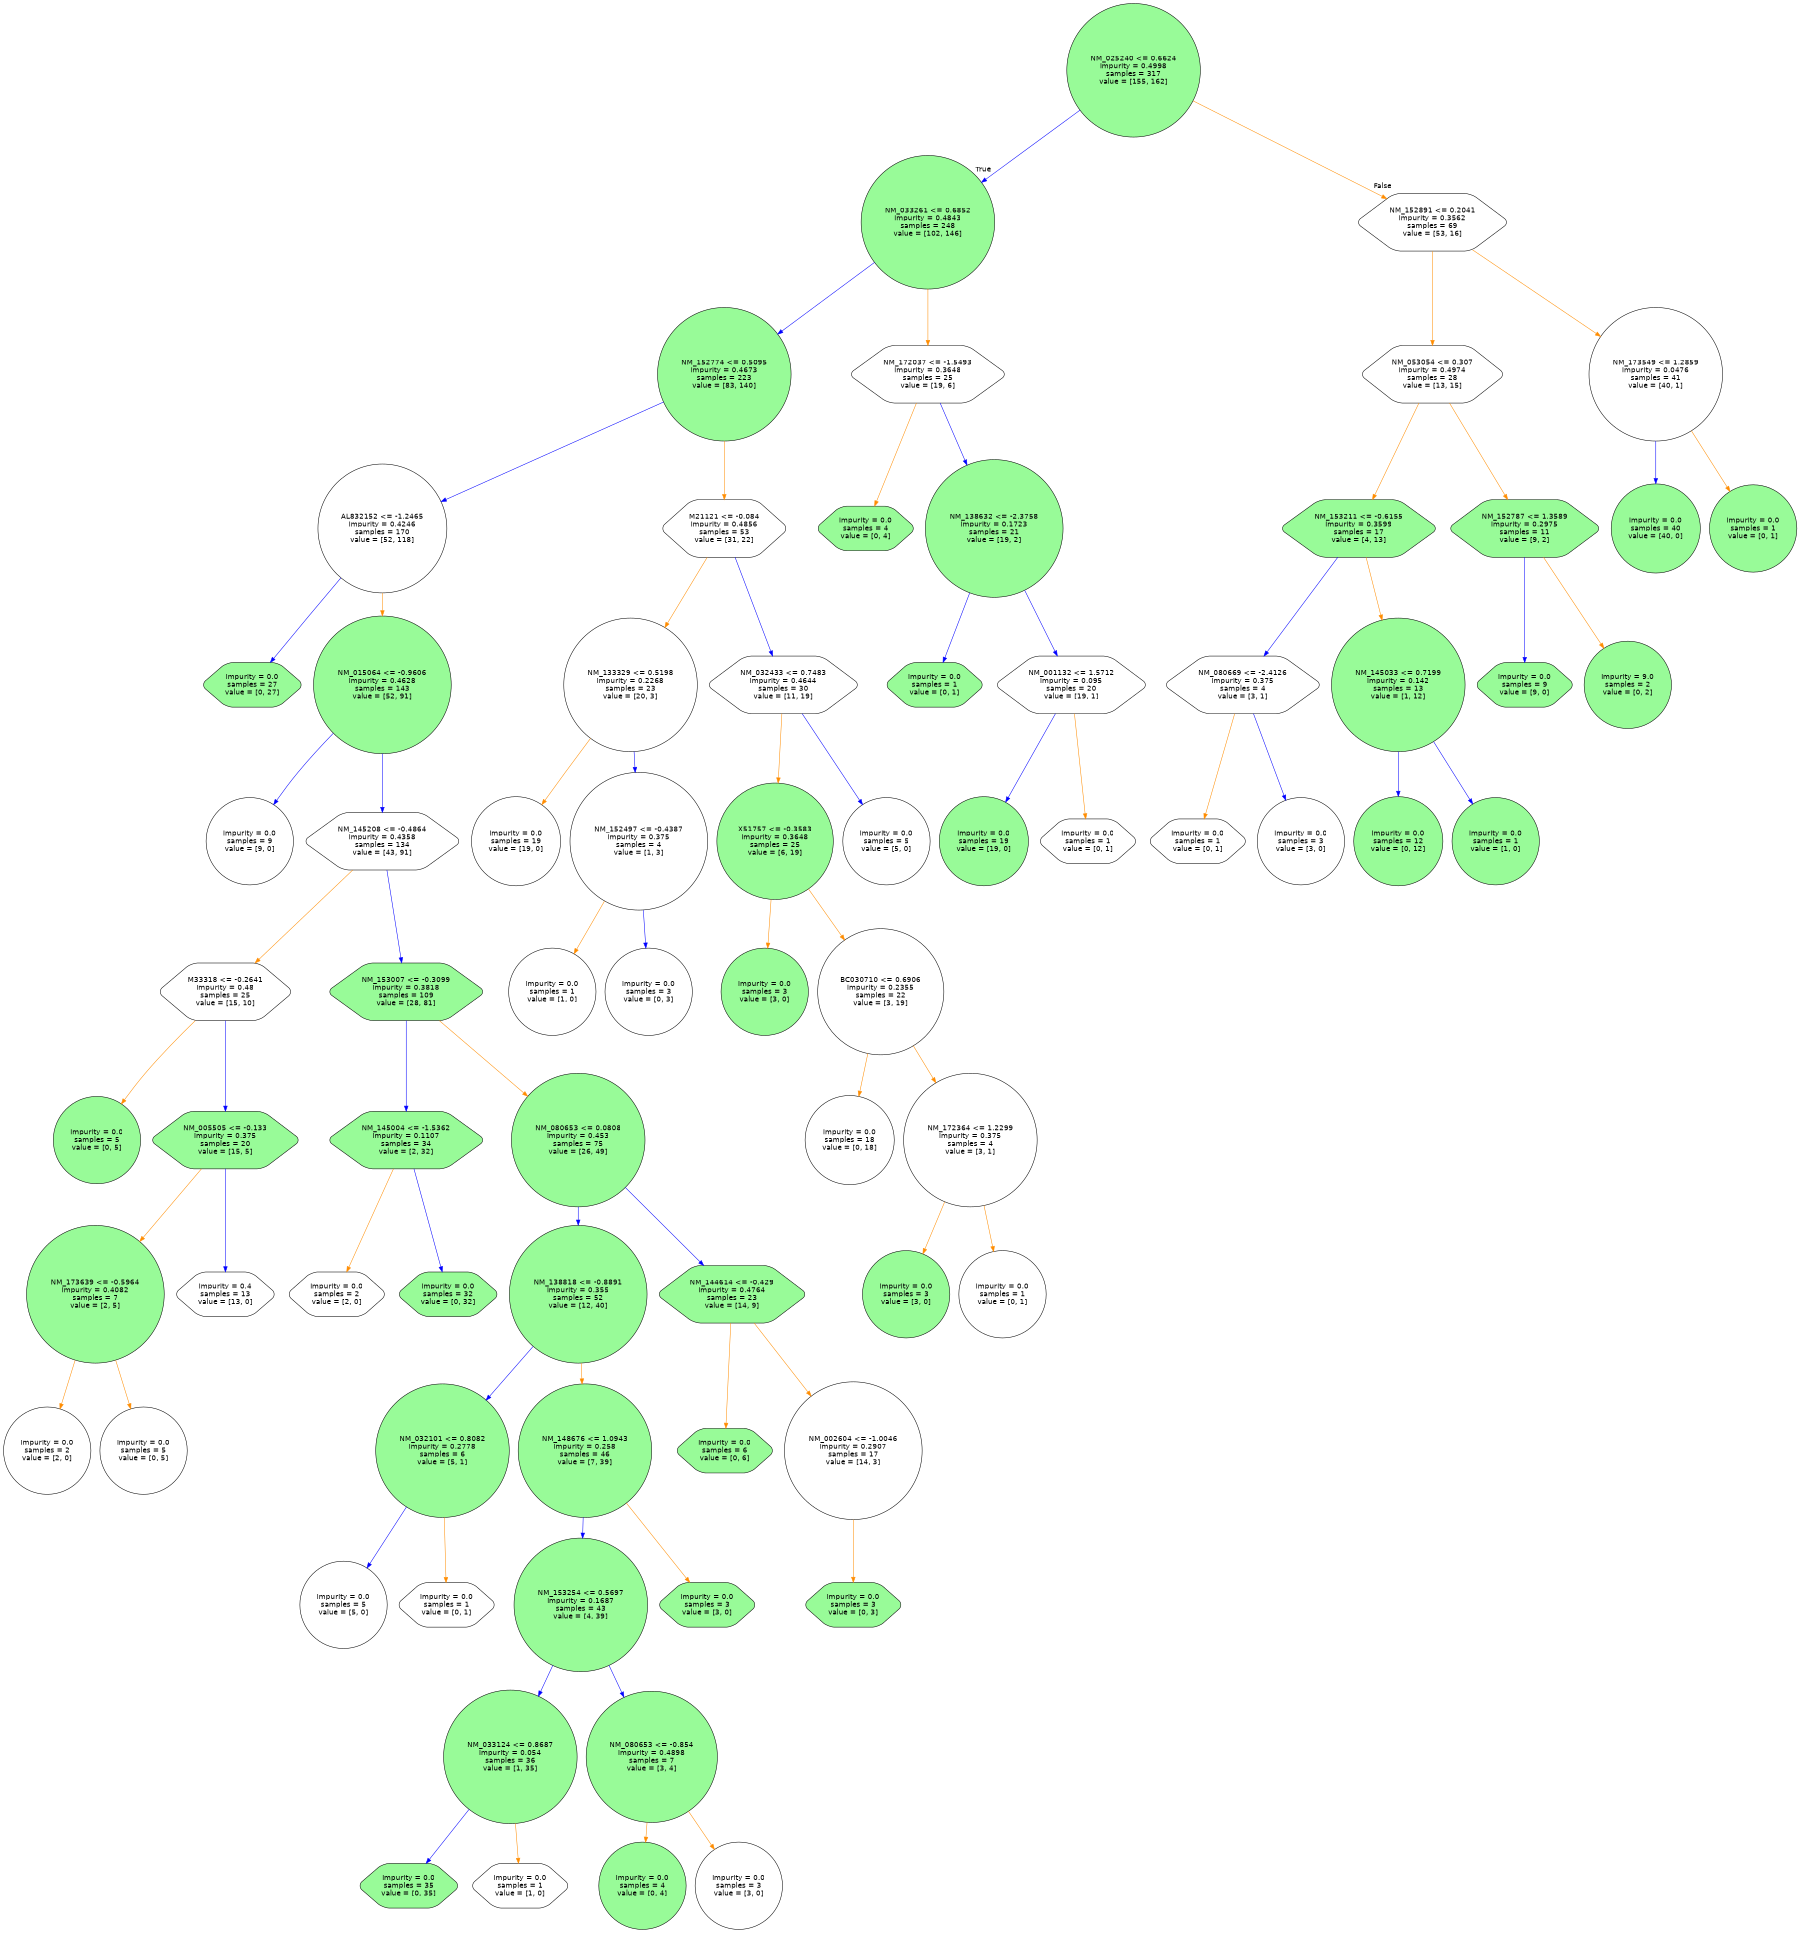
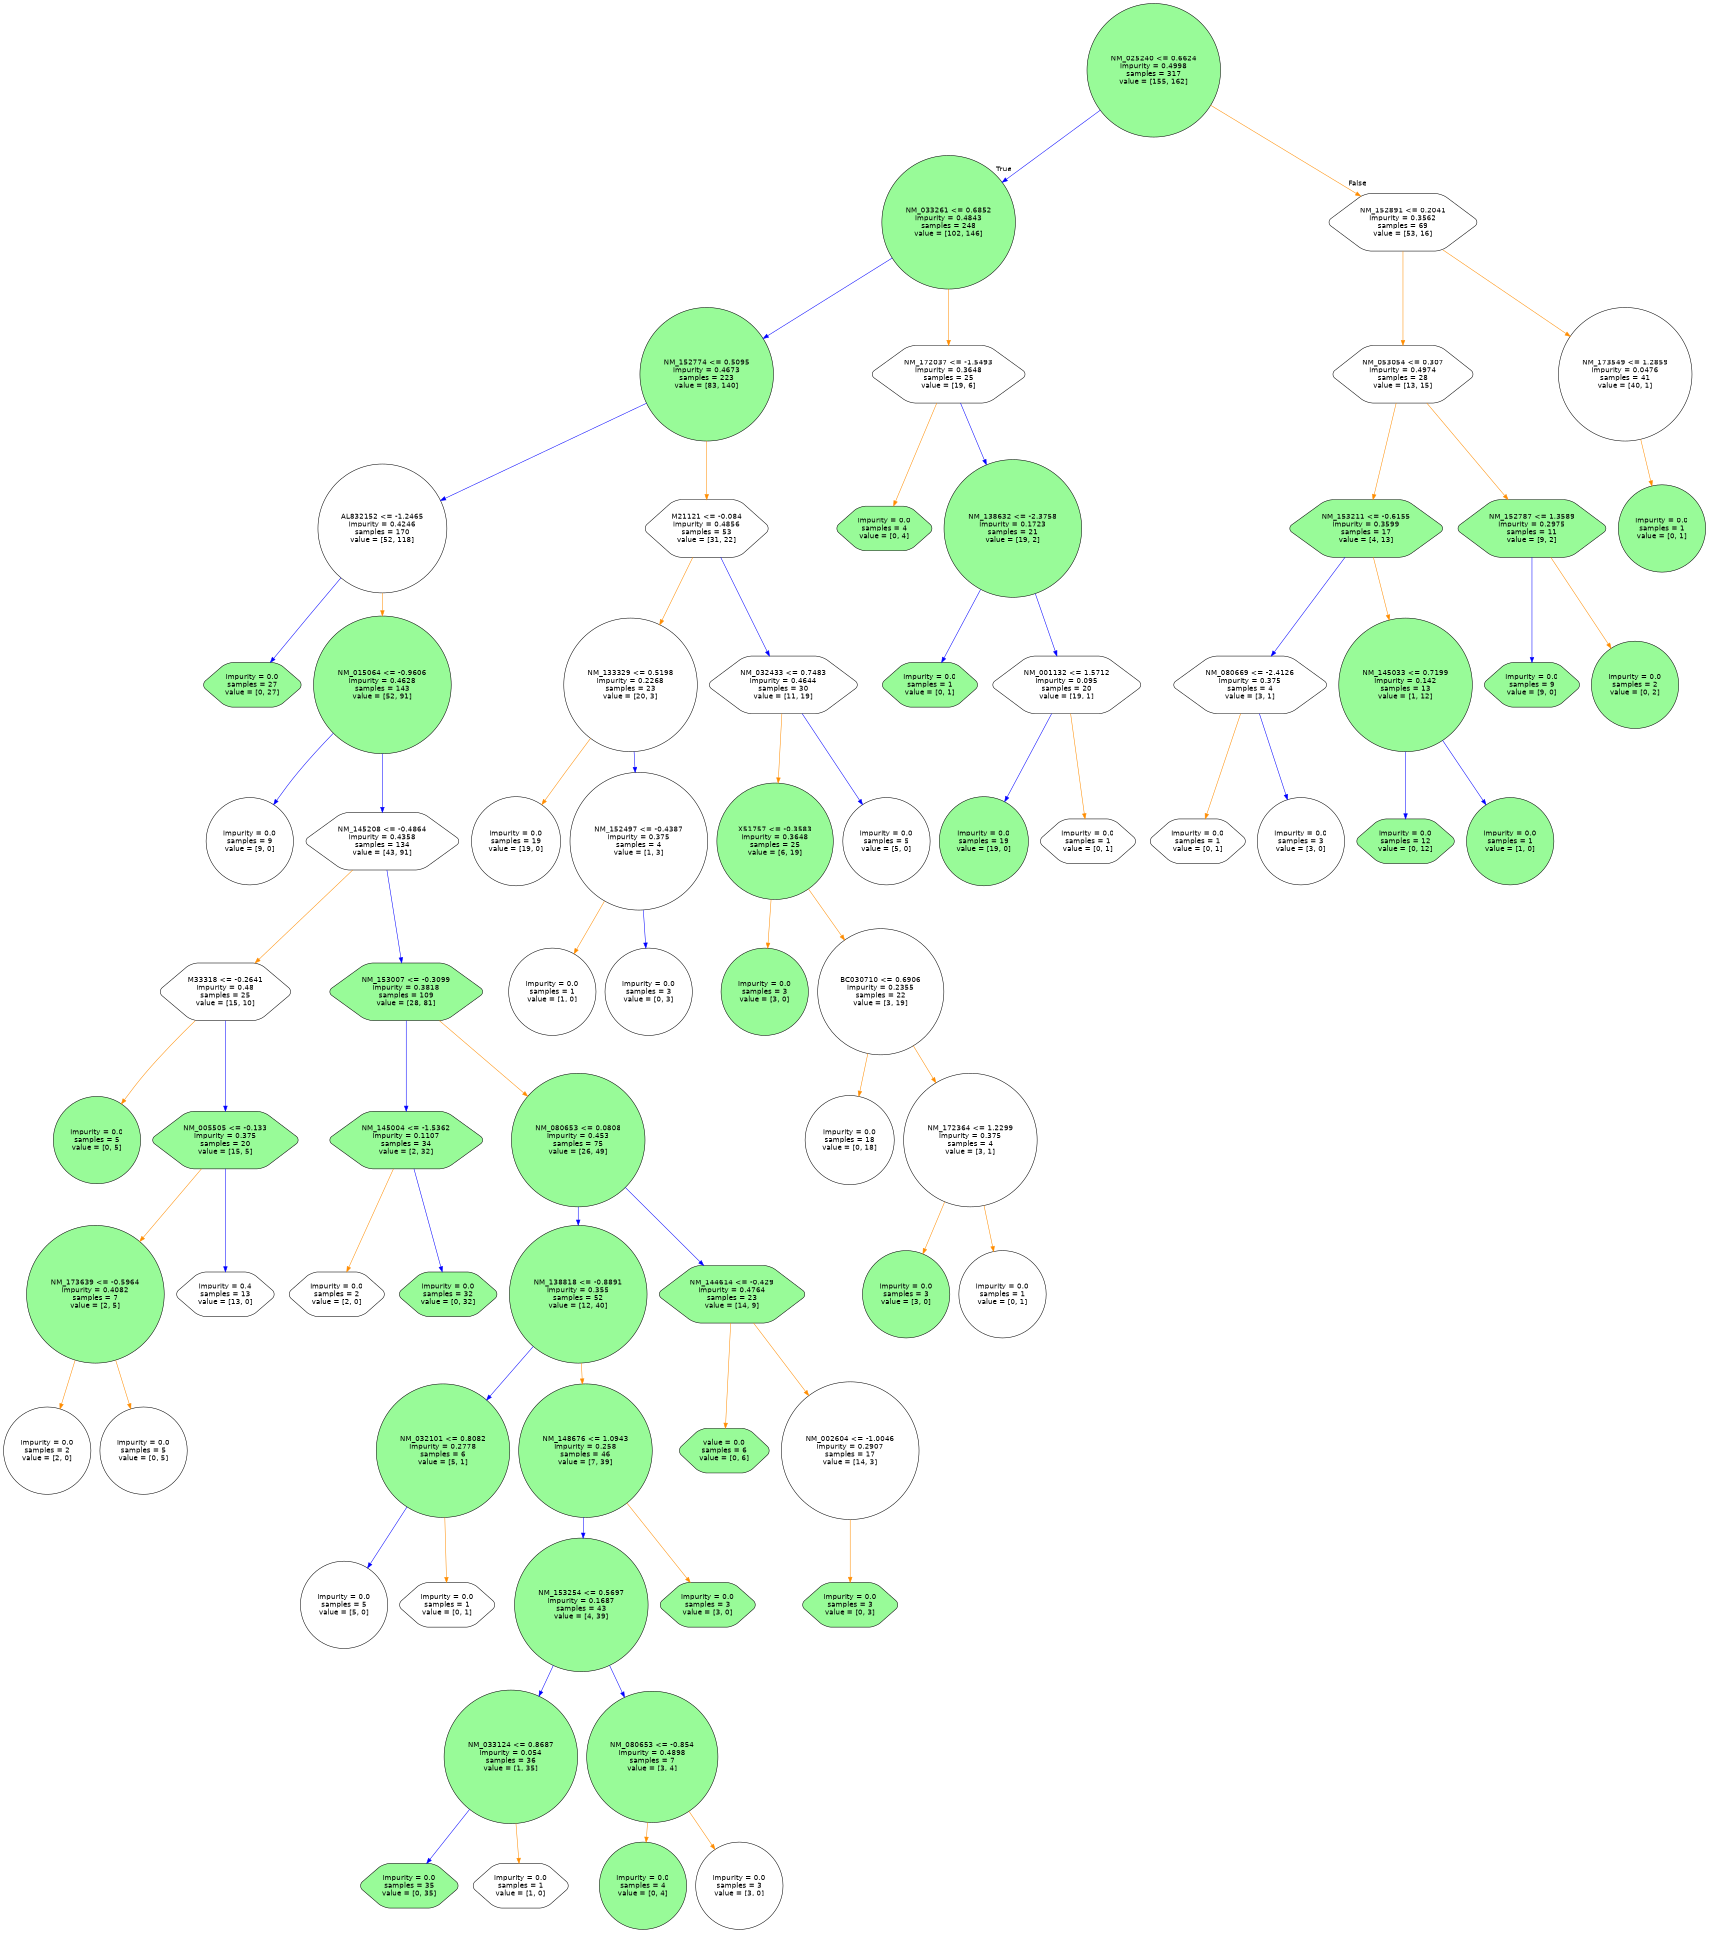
(1656, 528) -> none
(1628, 685) -> (1635, 685)
(1398, 841) -> (1406, 841)
(725, 1451) -> (724, 1451)
